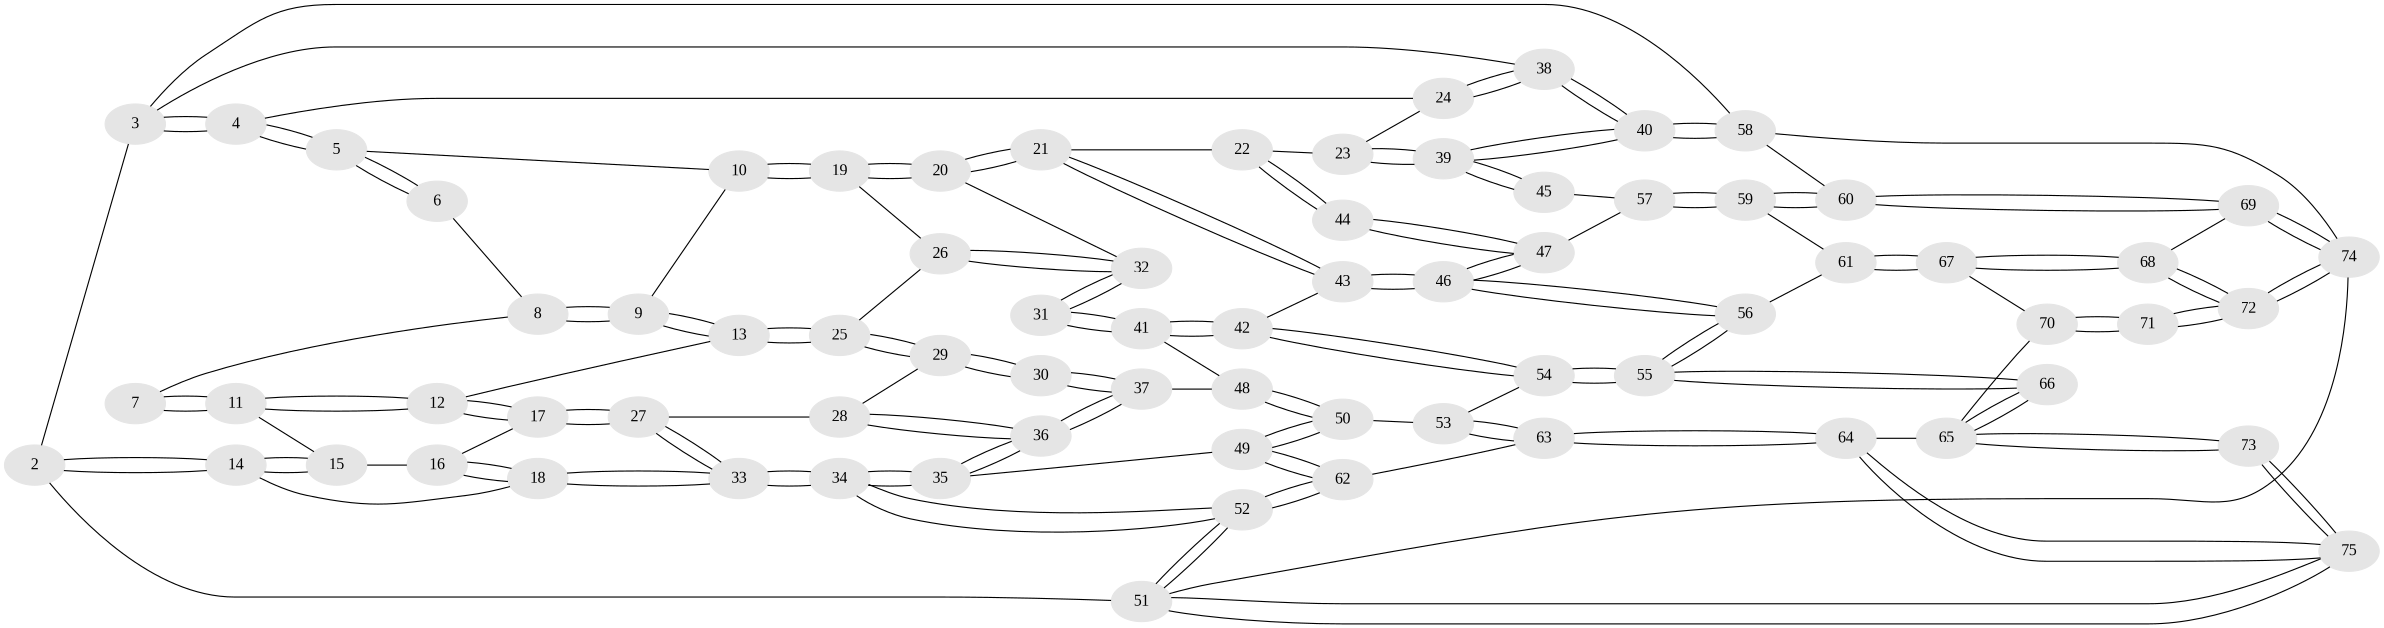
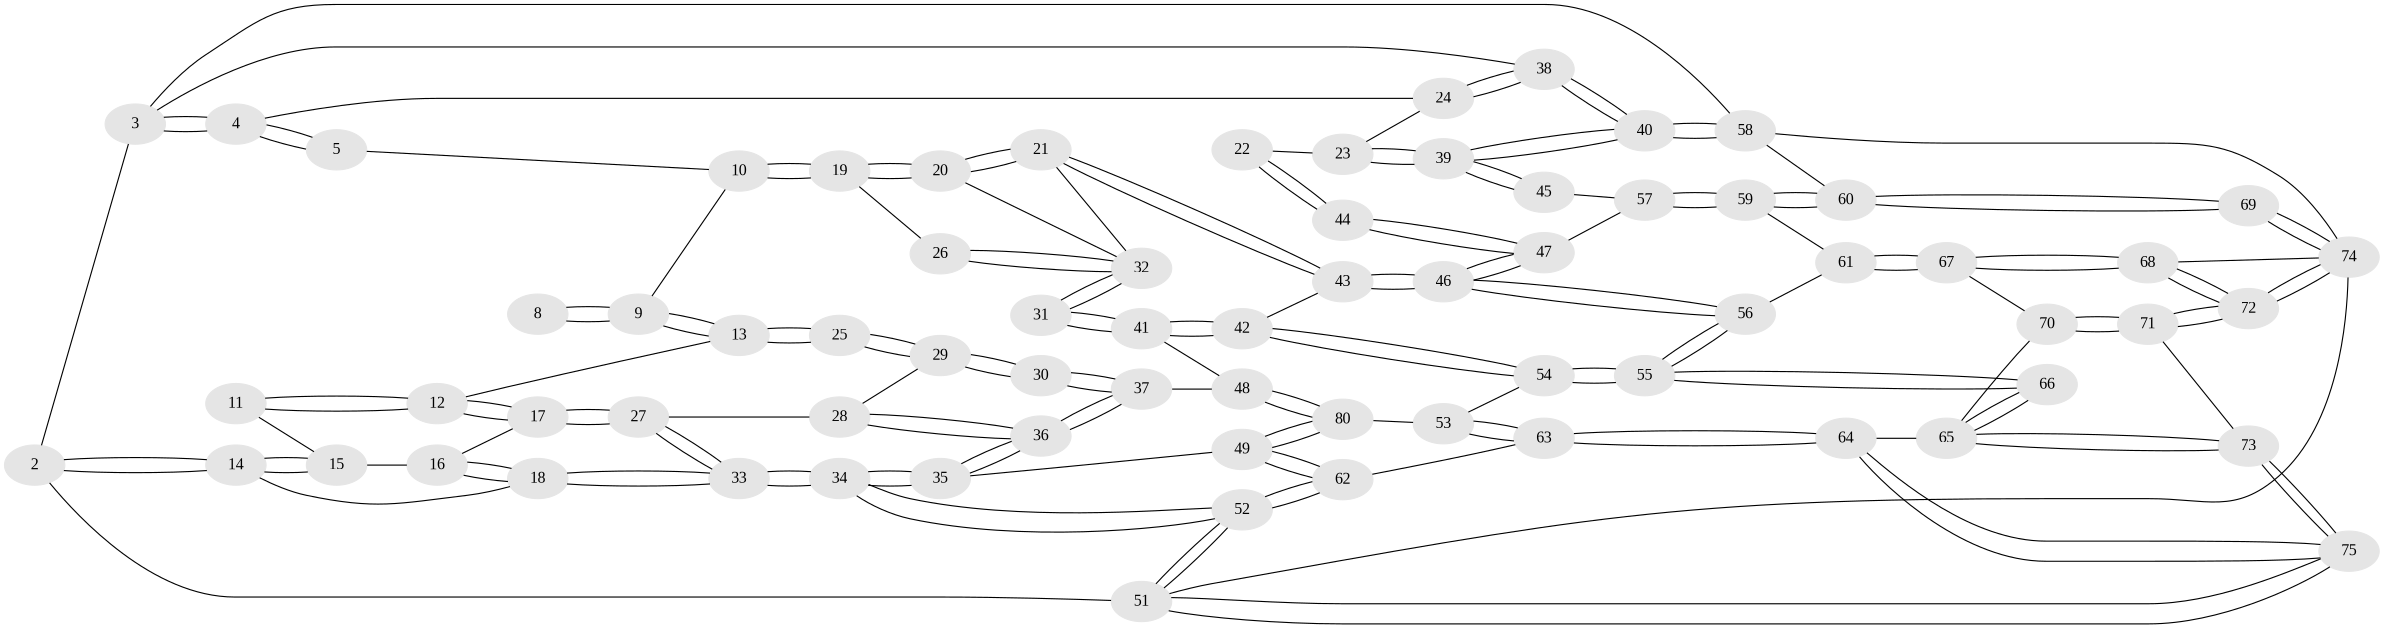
(1142, 150) -> (1091, 209)
(437, 201) -> none
(2198, 234) -> (2249, 260)
(890, 295) -> none
none -> (2198, 385)
(135, 404) -> none
(1343, 419) -> (1343, 419)
